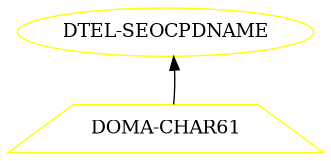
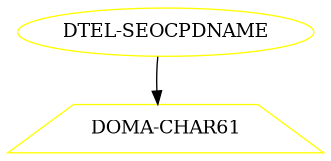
(175, 87) -> (157, 74)
